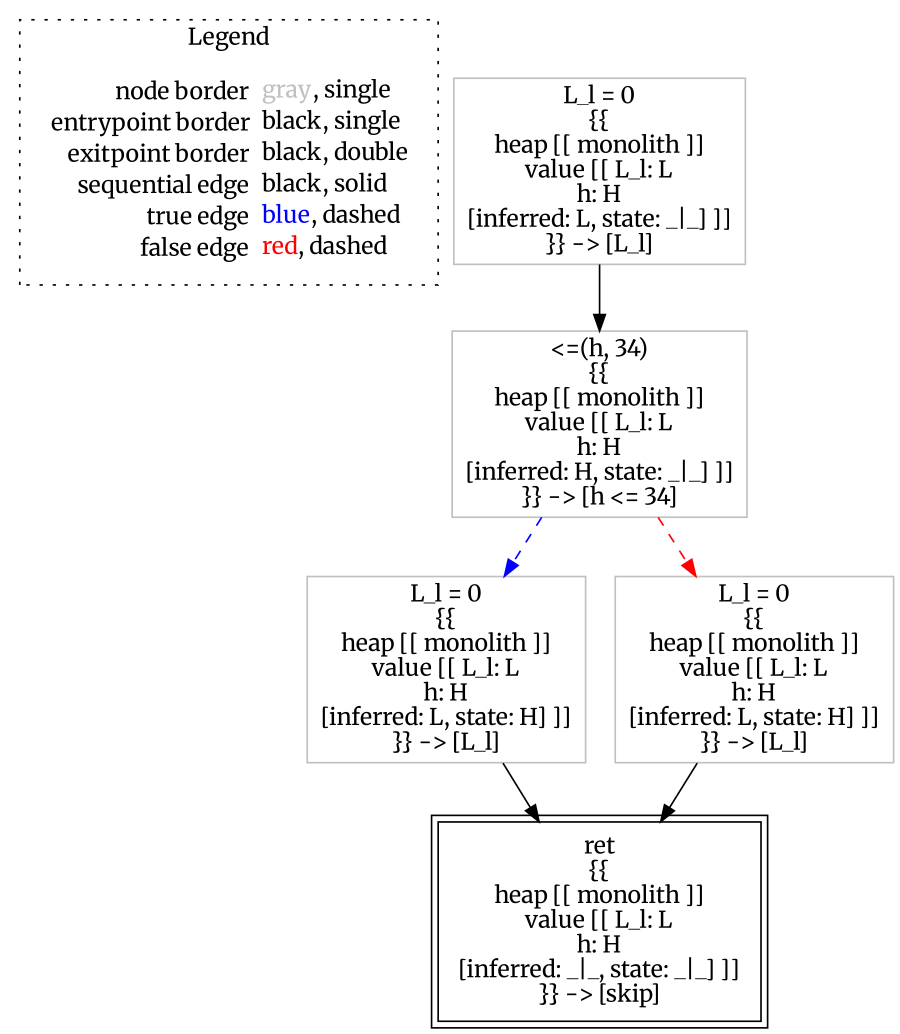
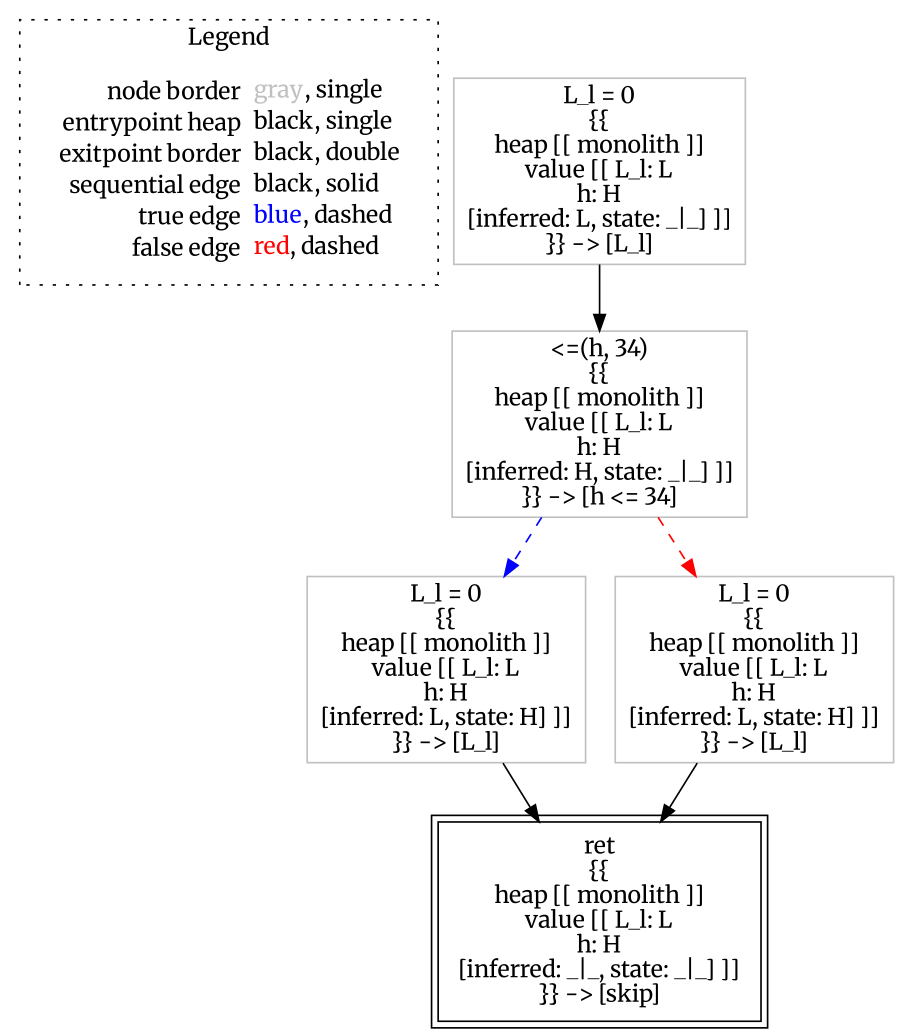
(153, 124) -> (155, 124)
